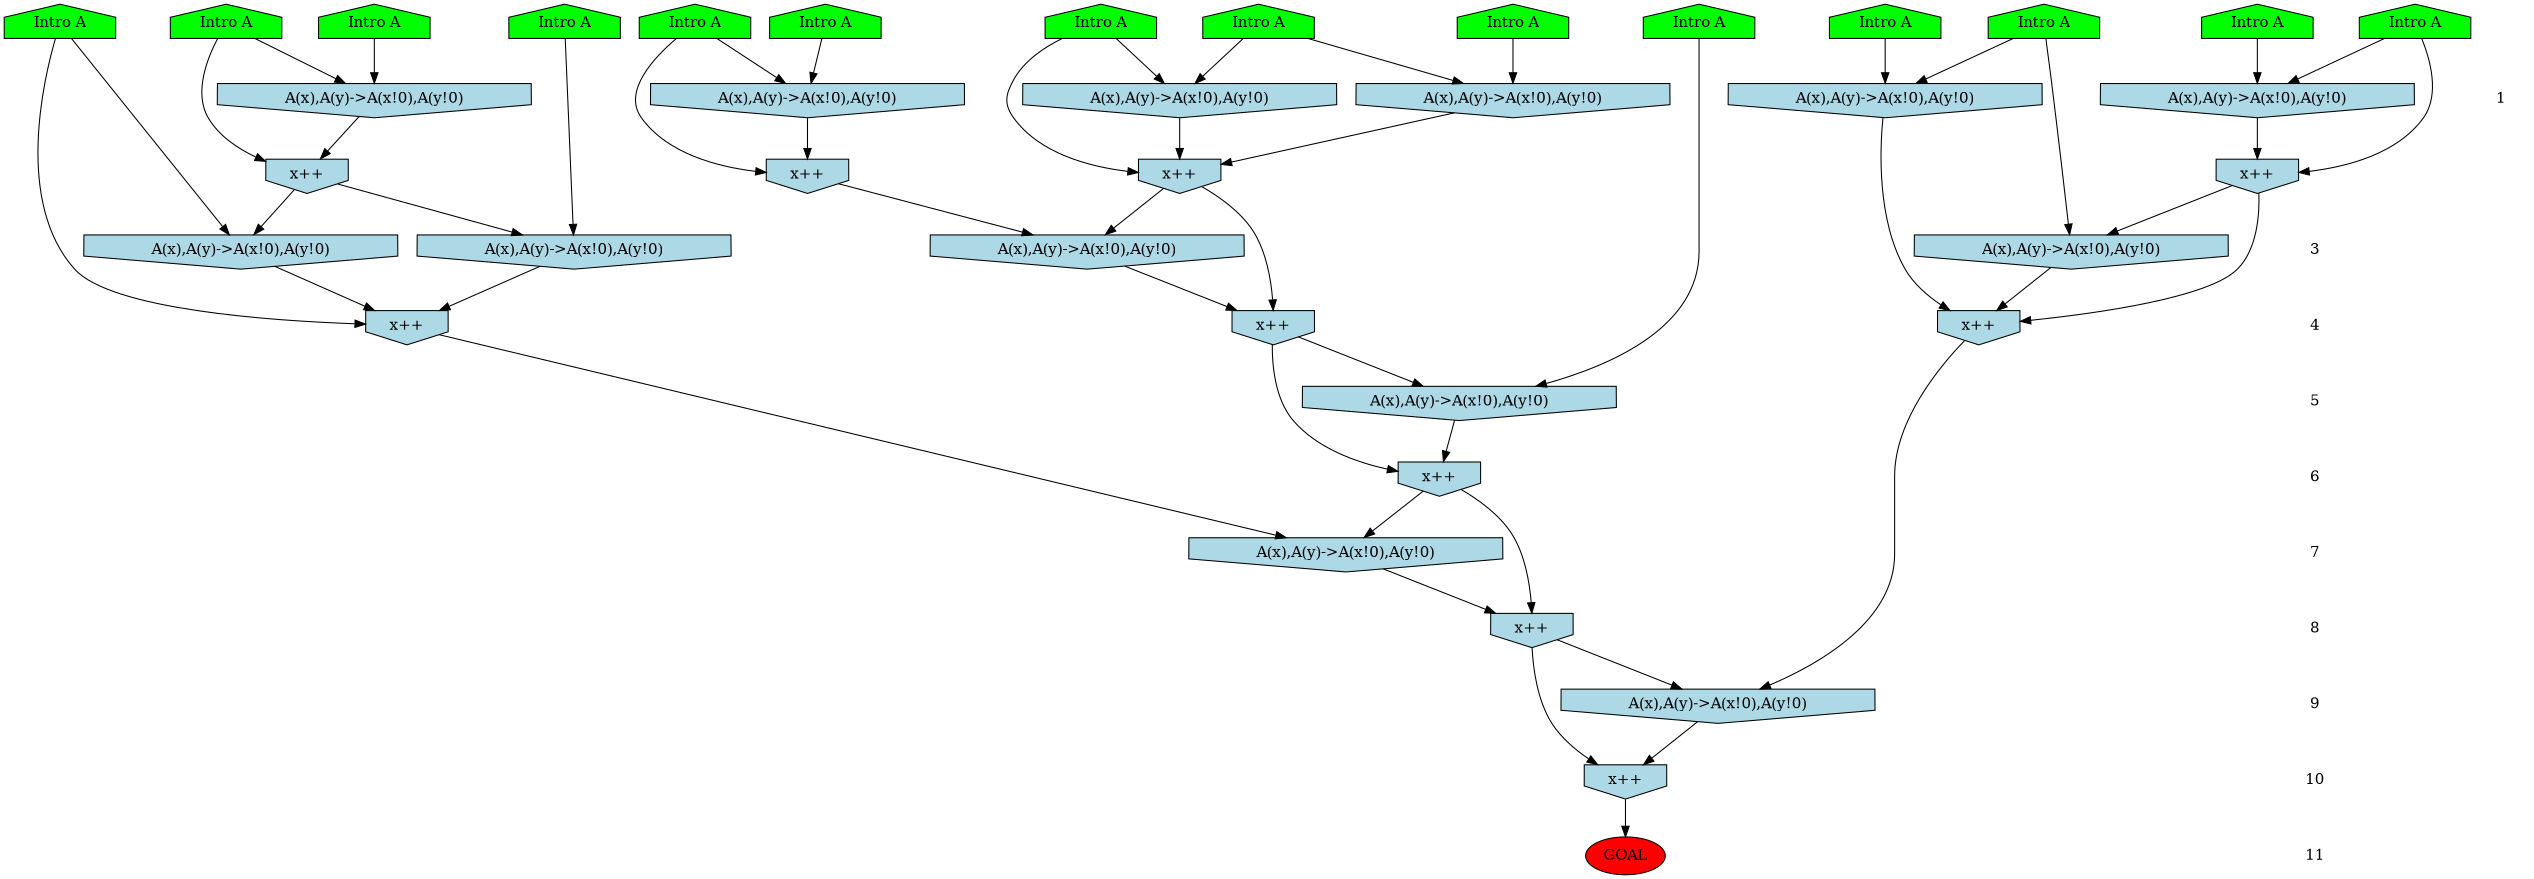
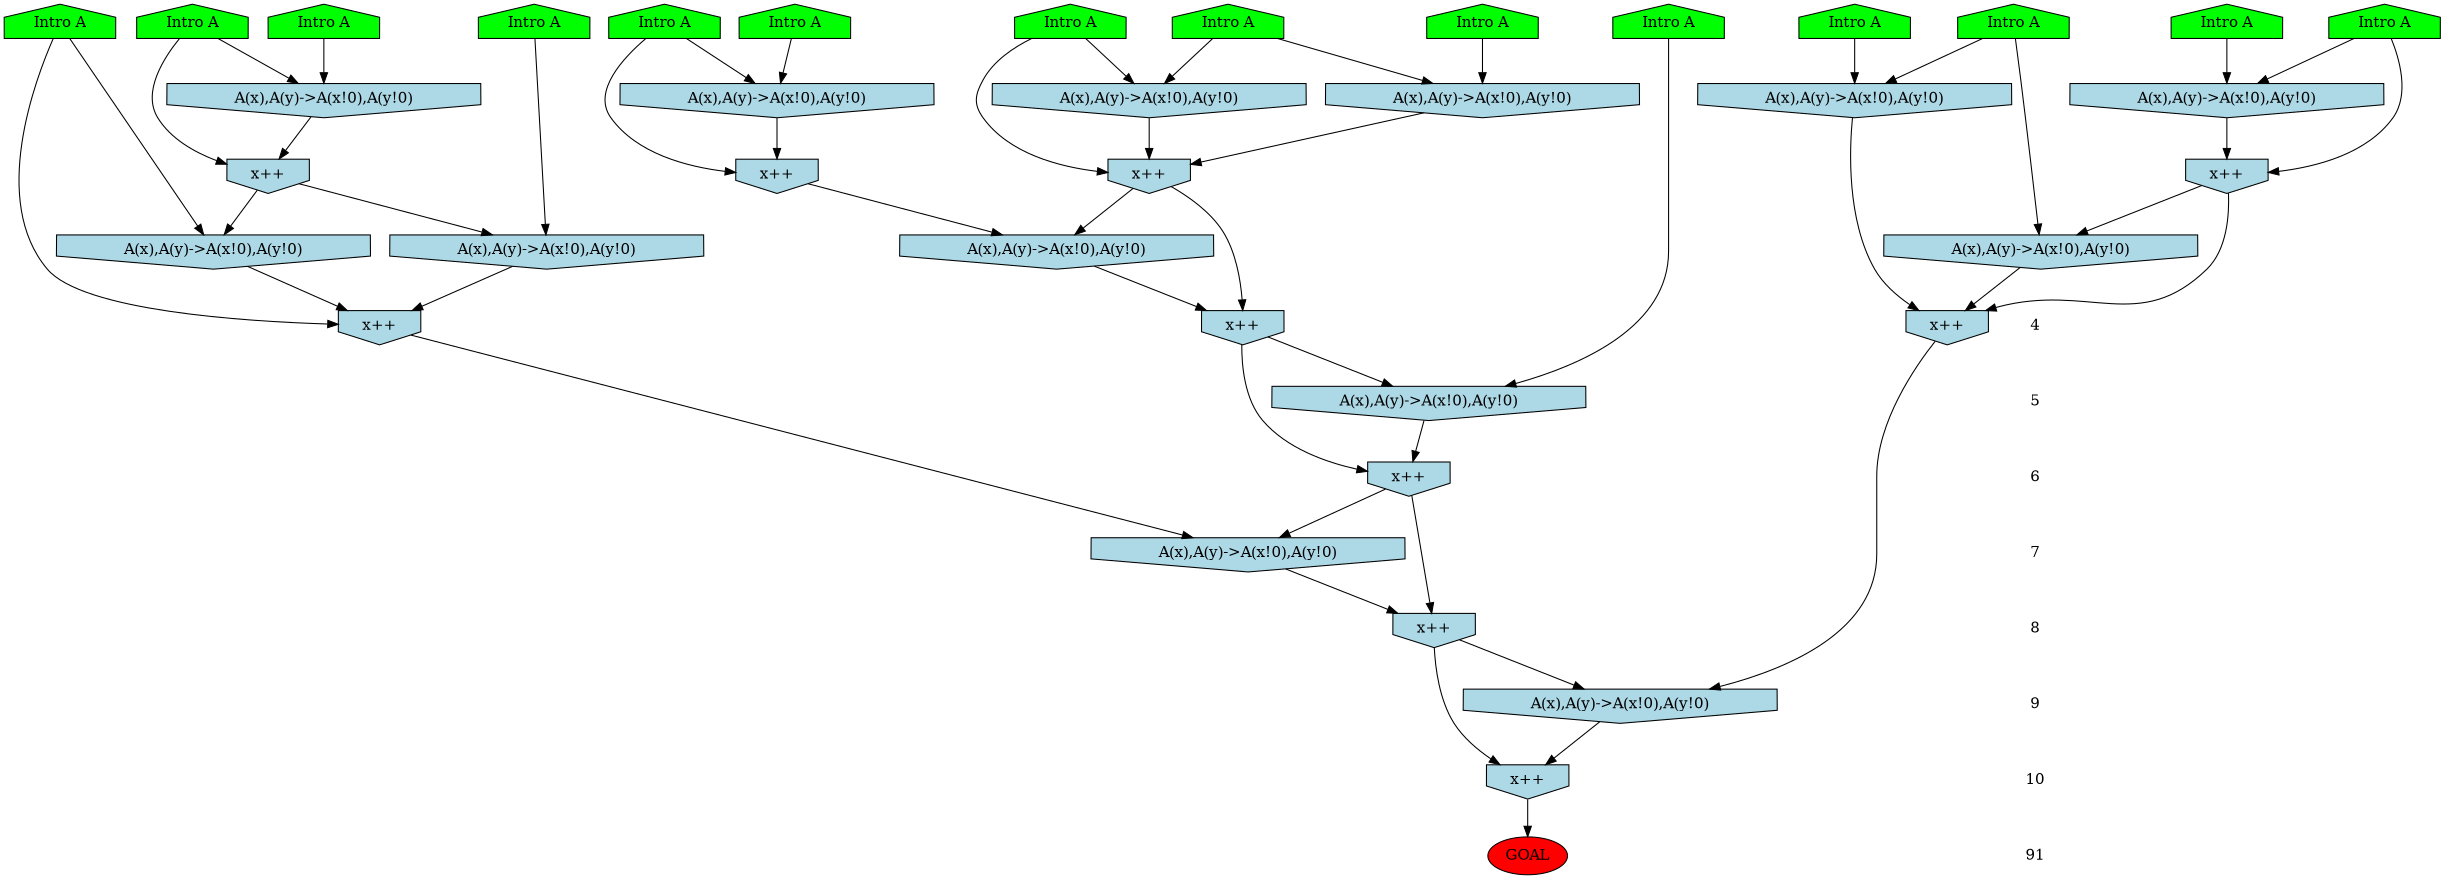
(2501, 99) -> none
(2315, 250) -> none
(2315, 856) -> (2035, 856)
